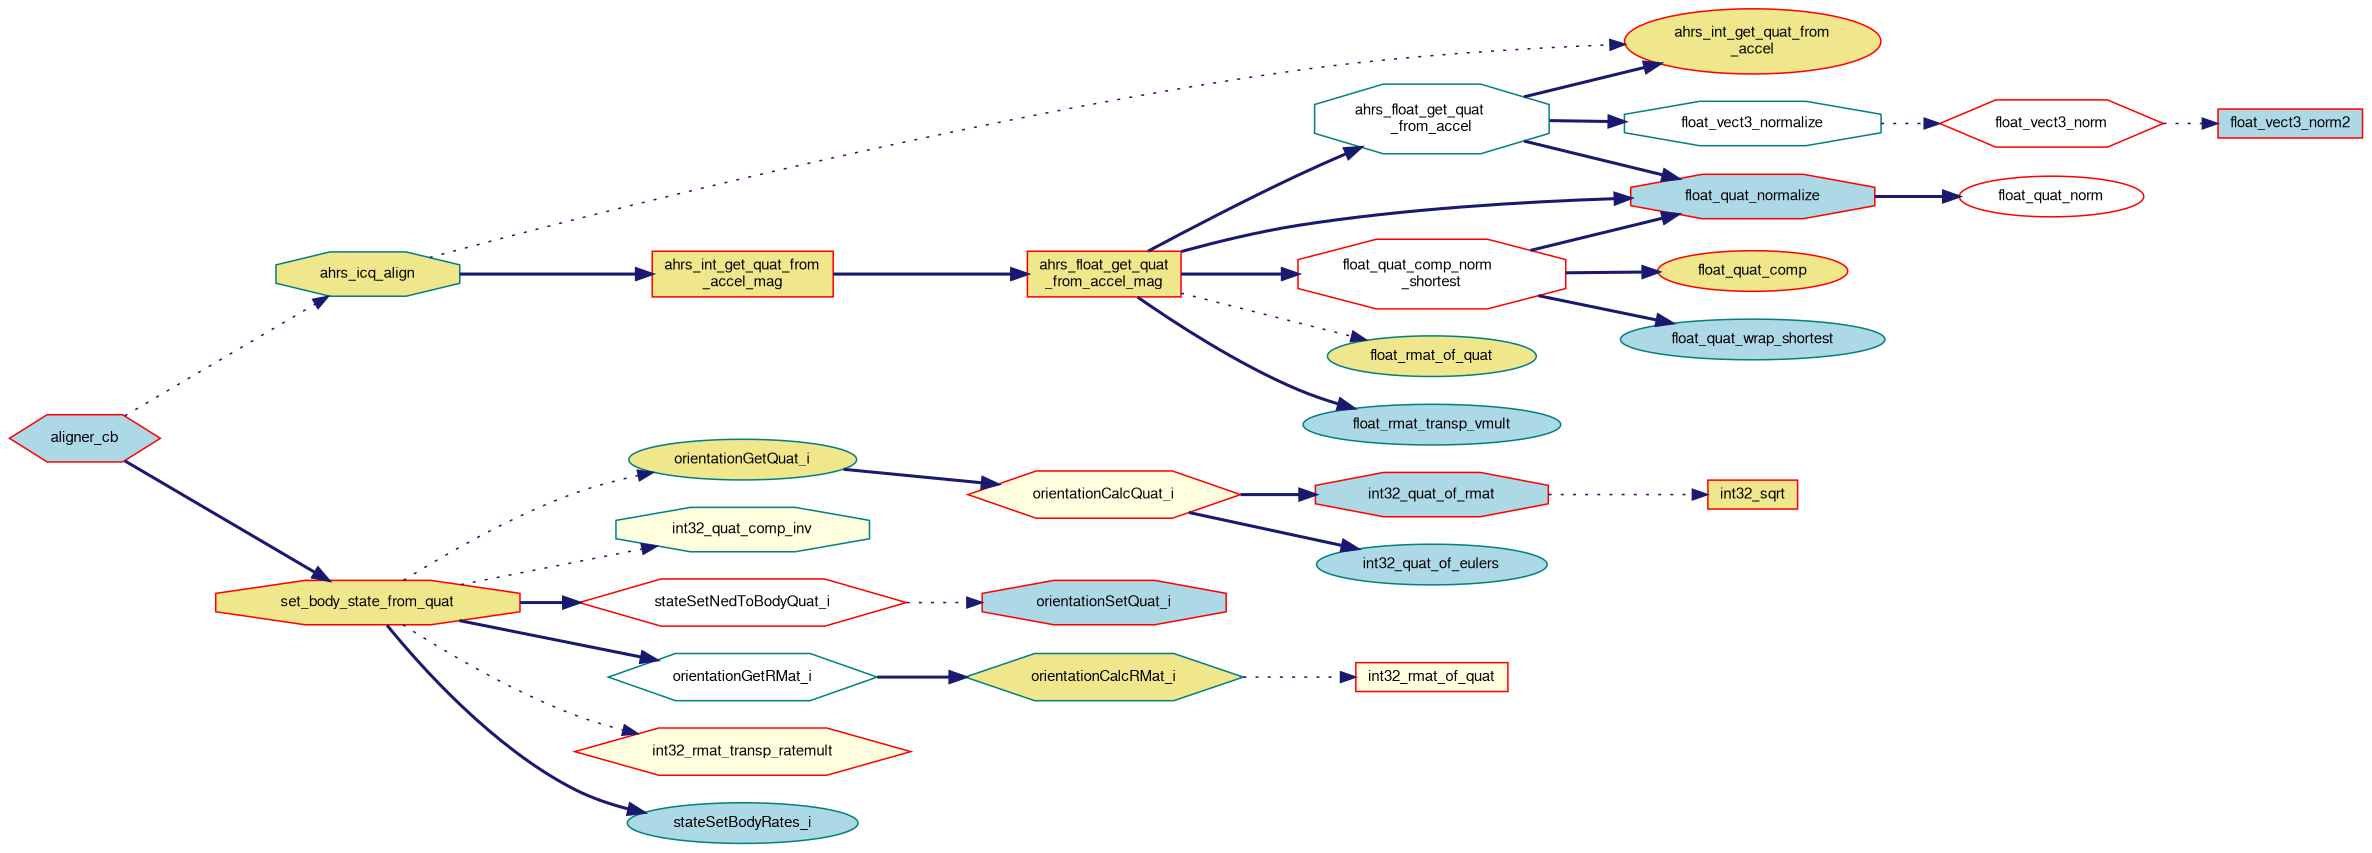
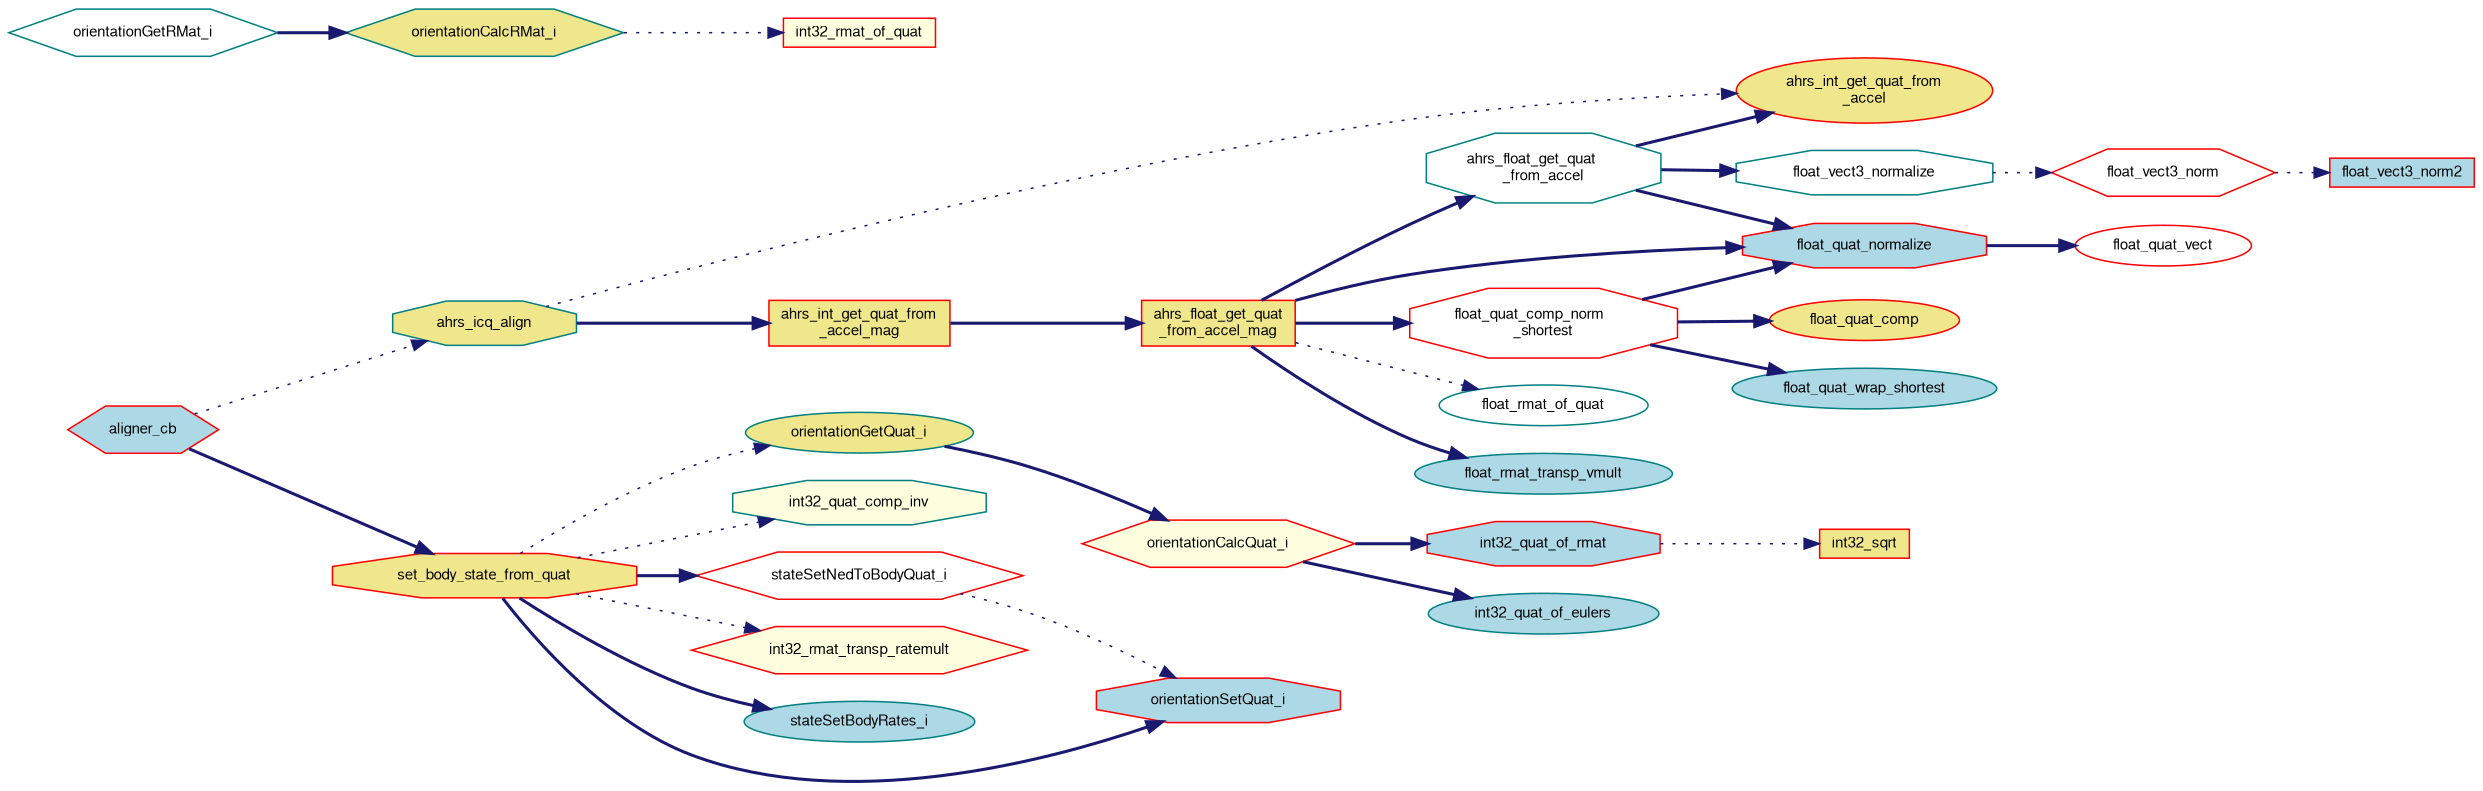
(2052, 197) -> (2163, 246)
(1432, 356) -> (1544, 405)
(550, 639) -> (797, 778)
